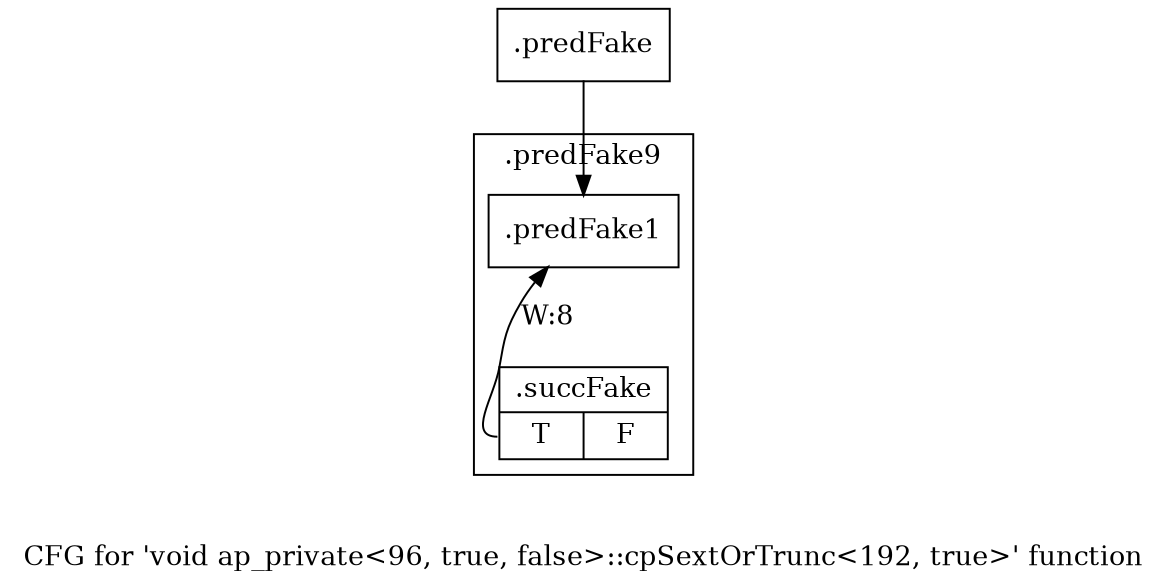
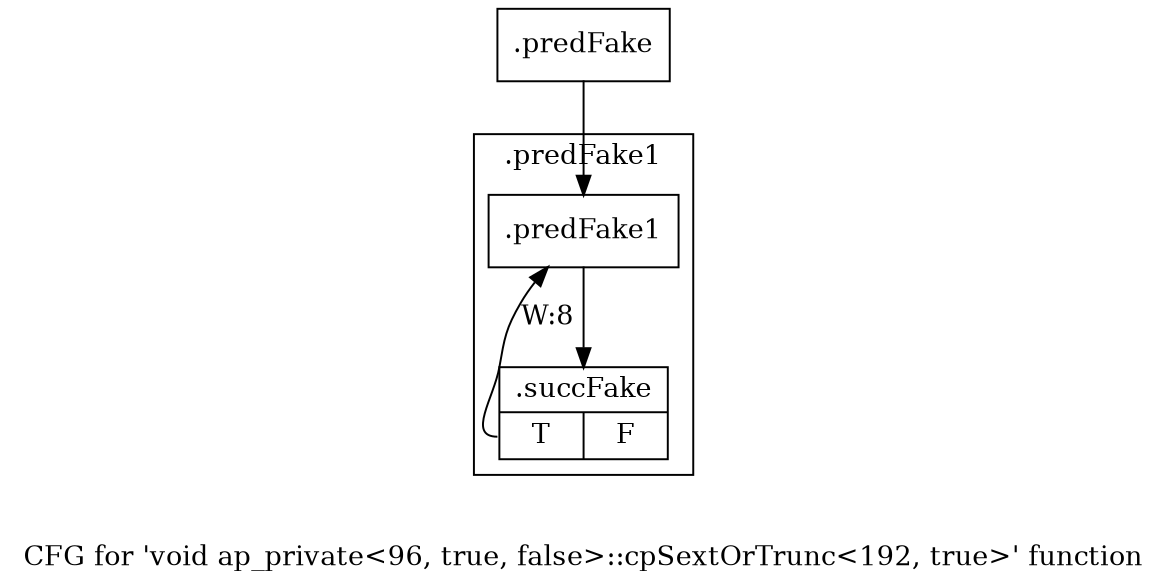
(584, 157) -> (584, 157)
none -> (584, 307)
